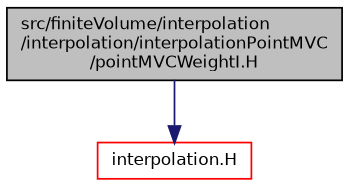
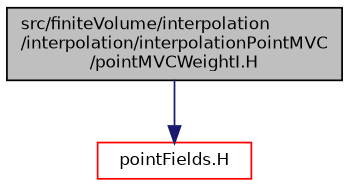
(175, 161) -> (175, 161)
